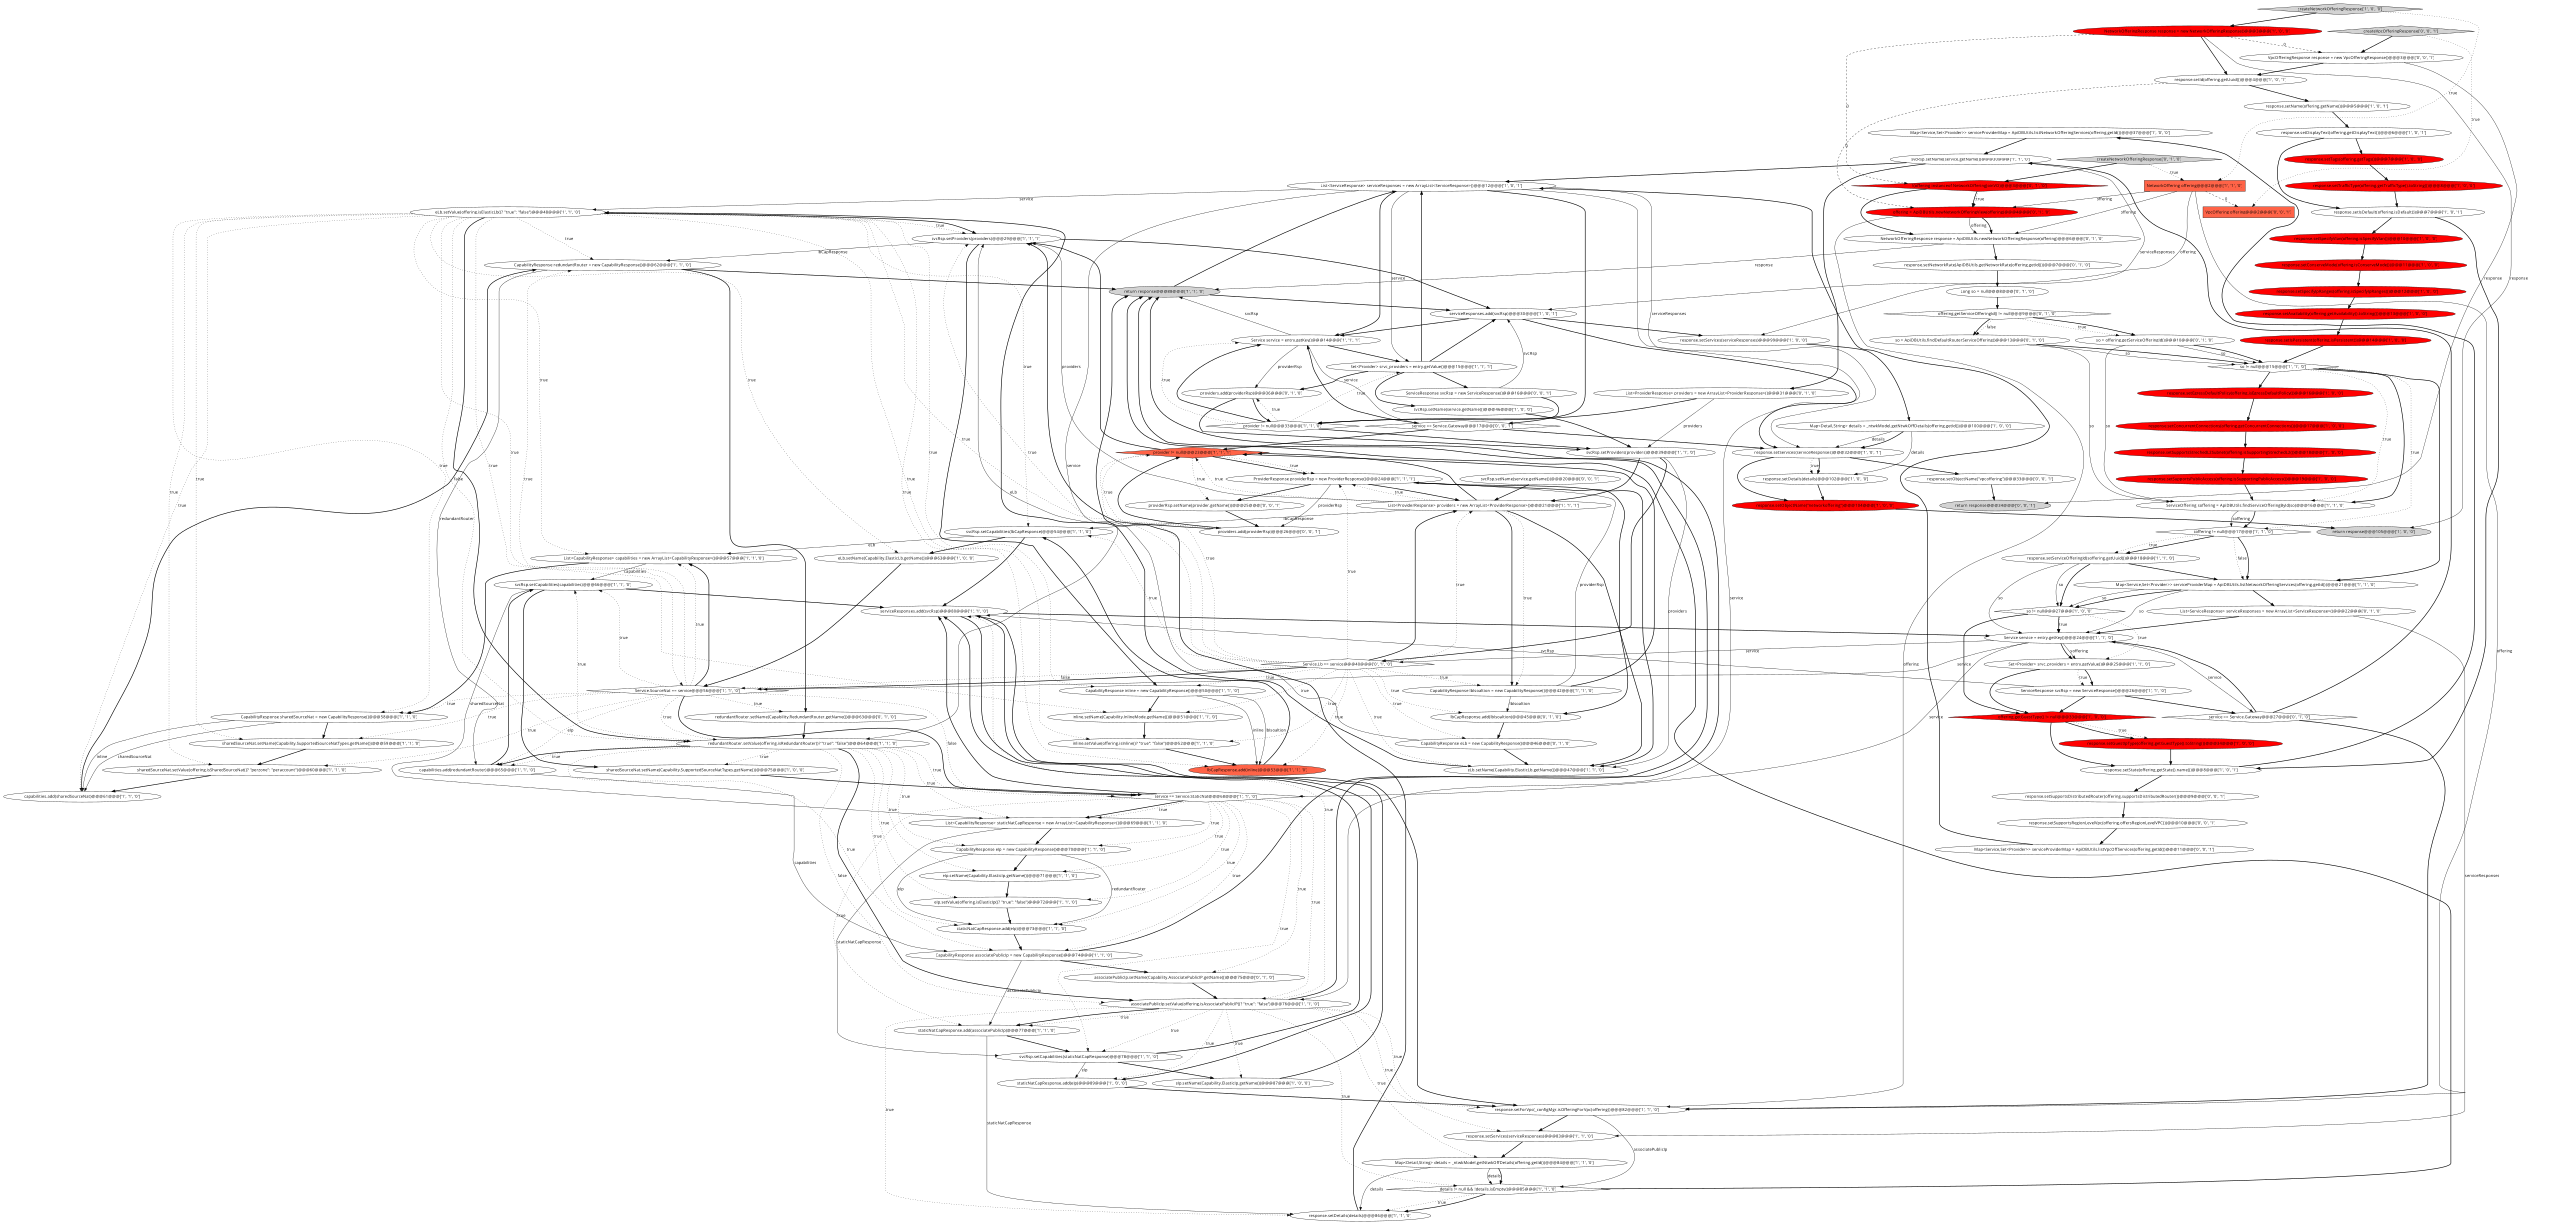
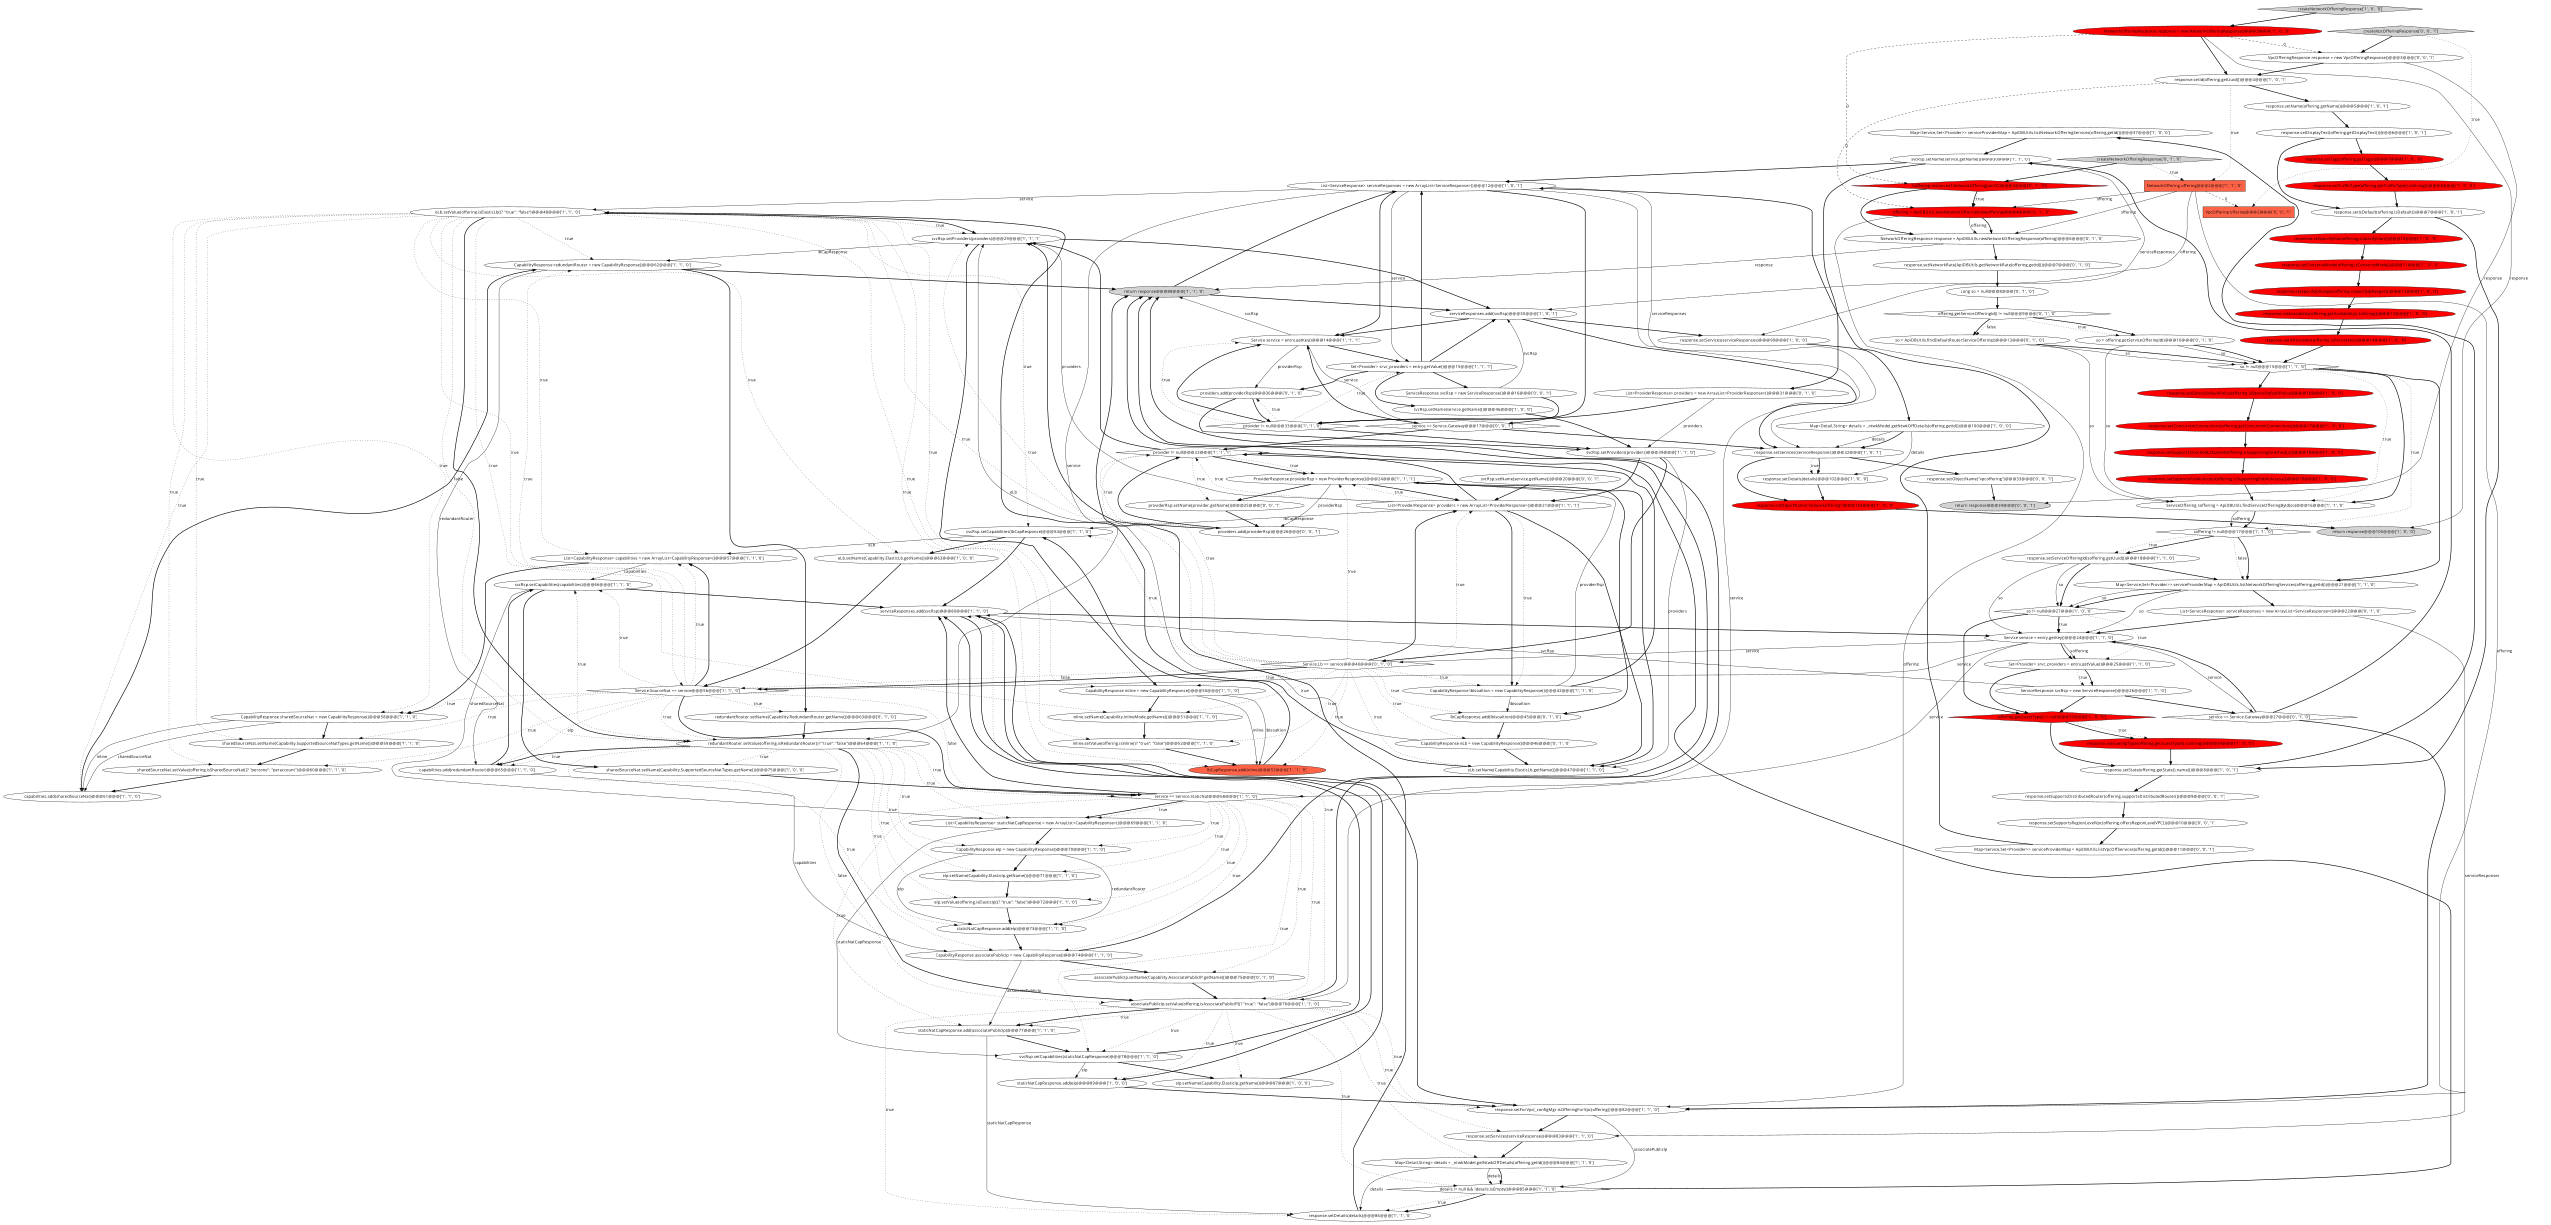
(2406, 114) -> (2231, 136)
(1193, 453) -> (1193, 453)
